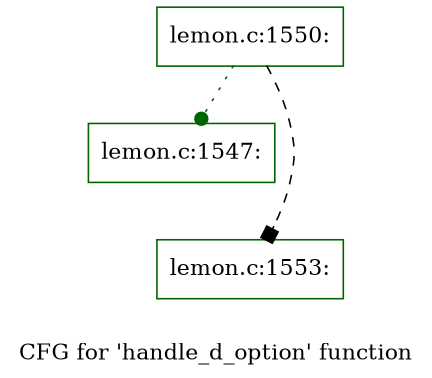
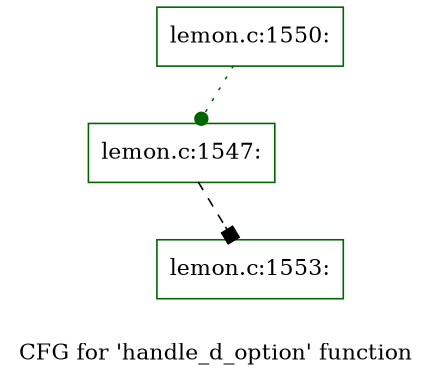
(294, 145) -> (212, 204)
